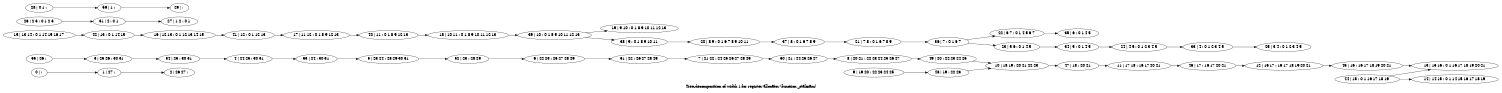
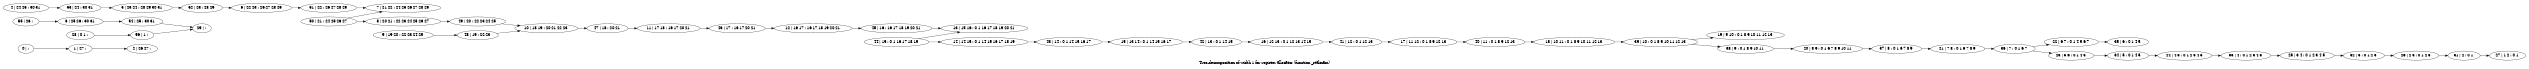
none -> (1069, 42)
none -> (2364, 56)
(212, 59) -> (175, 25)
(766, 59) -> (364, 15)
